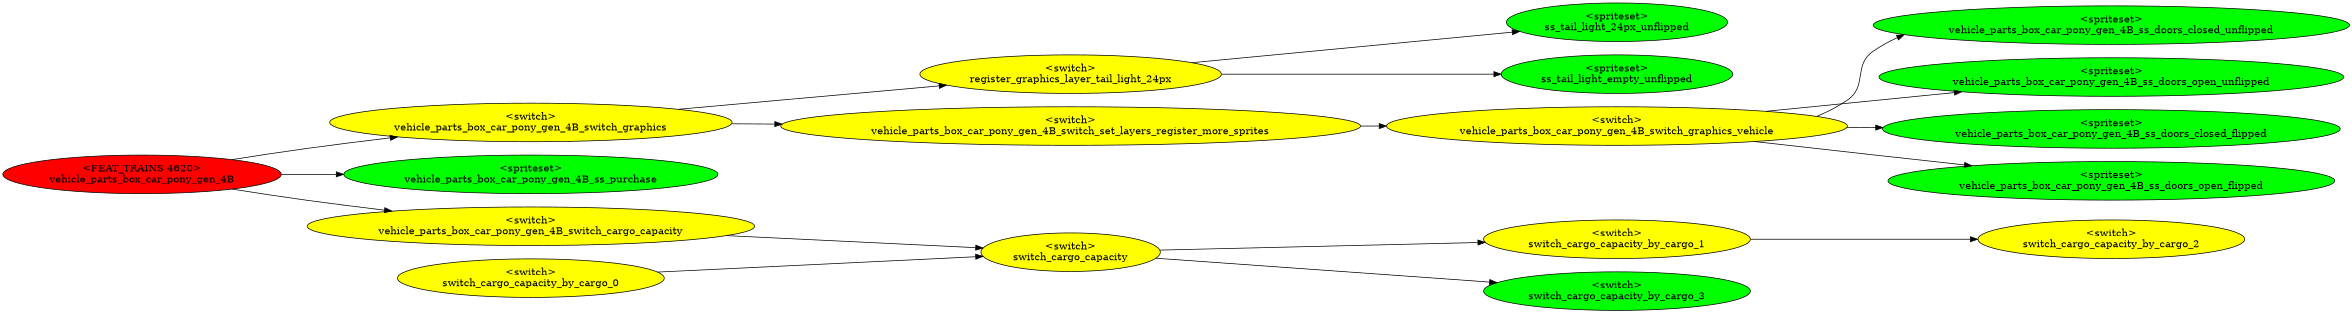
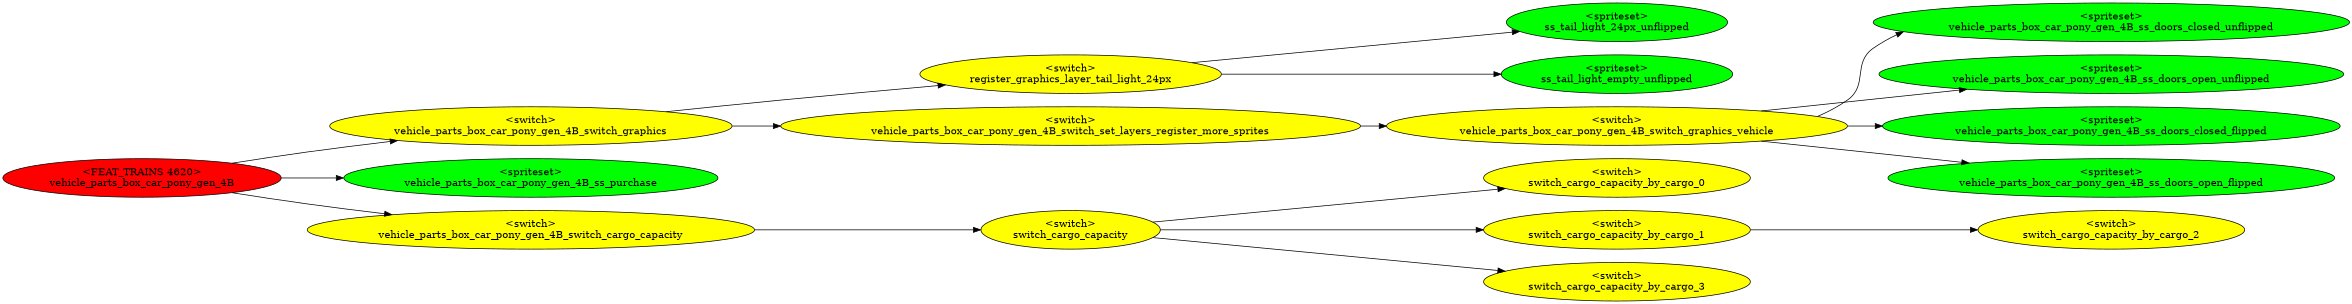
(817, 264) -> (1325, 206)
(1617, 291) -> (1617, 282)
